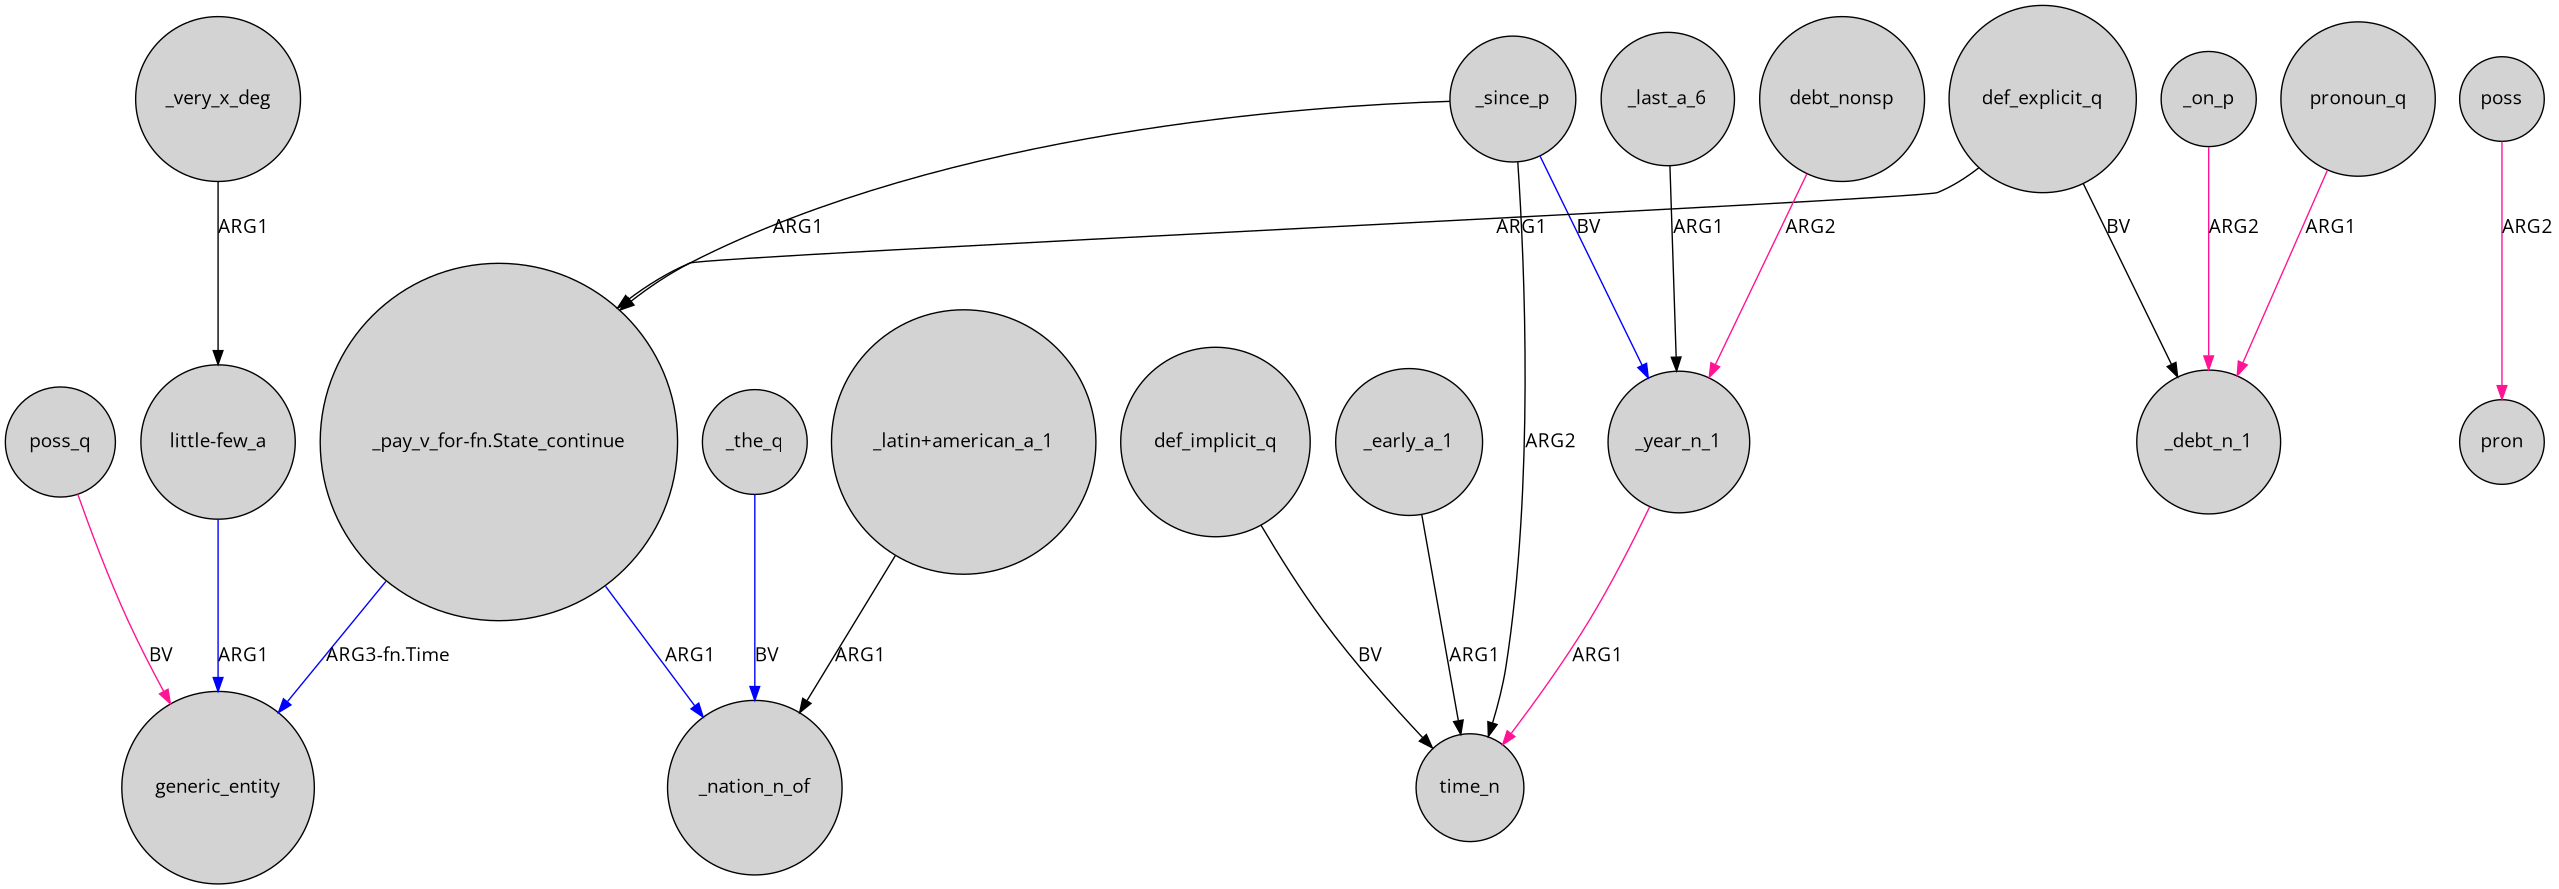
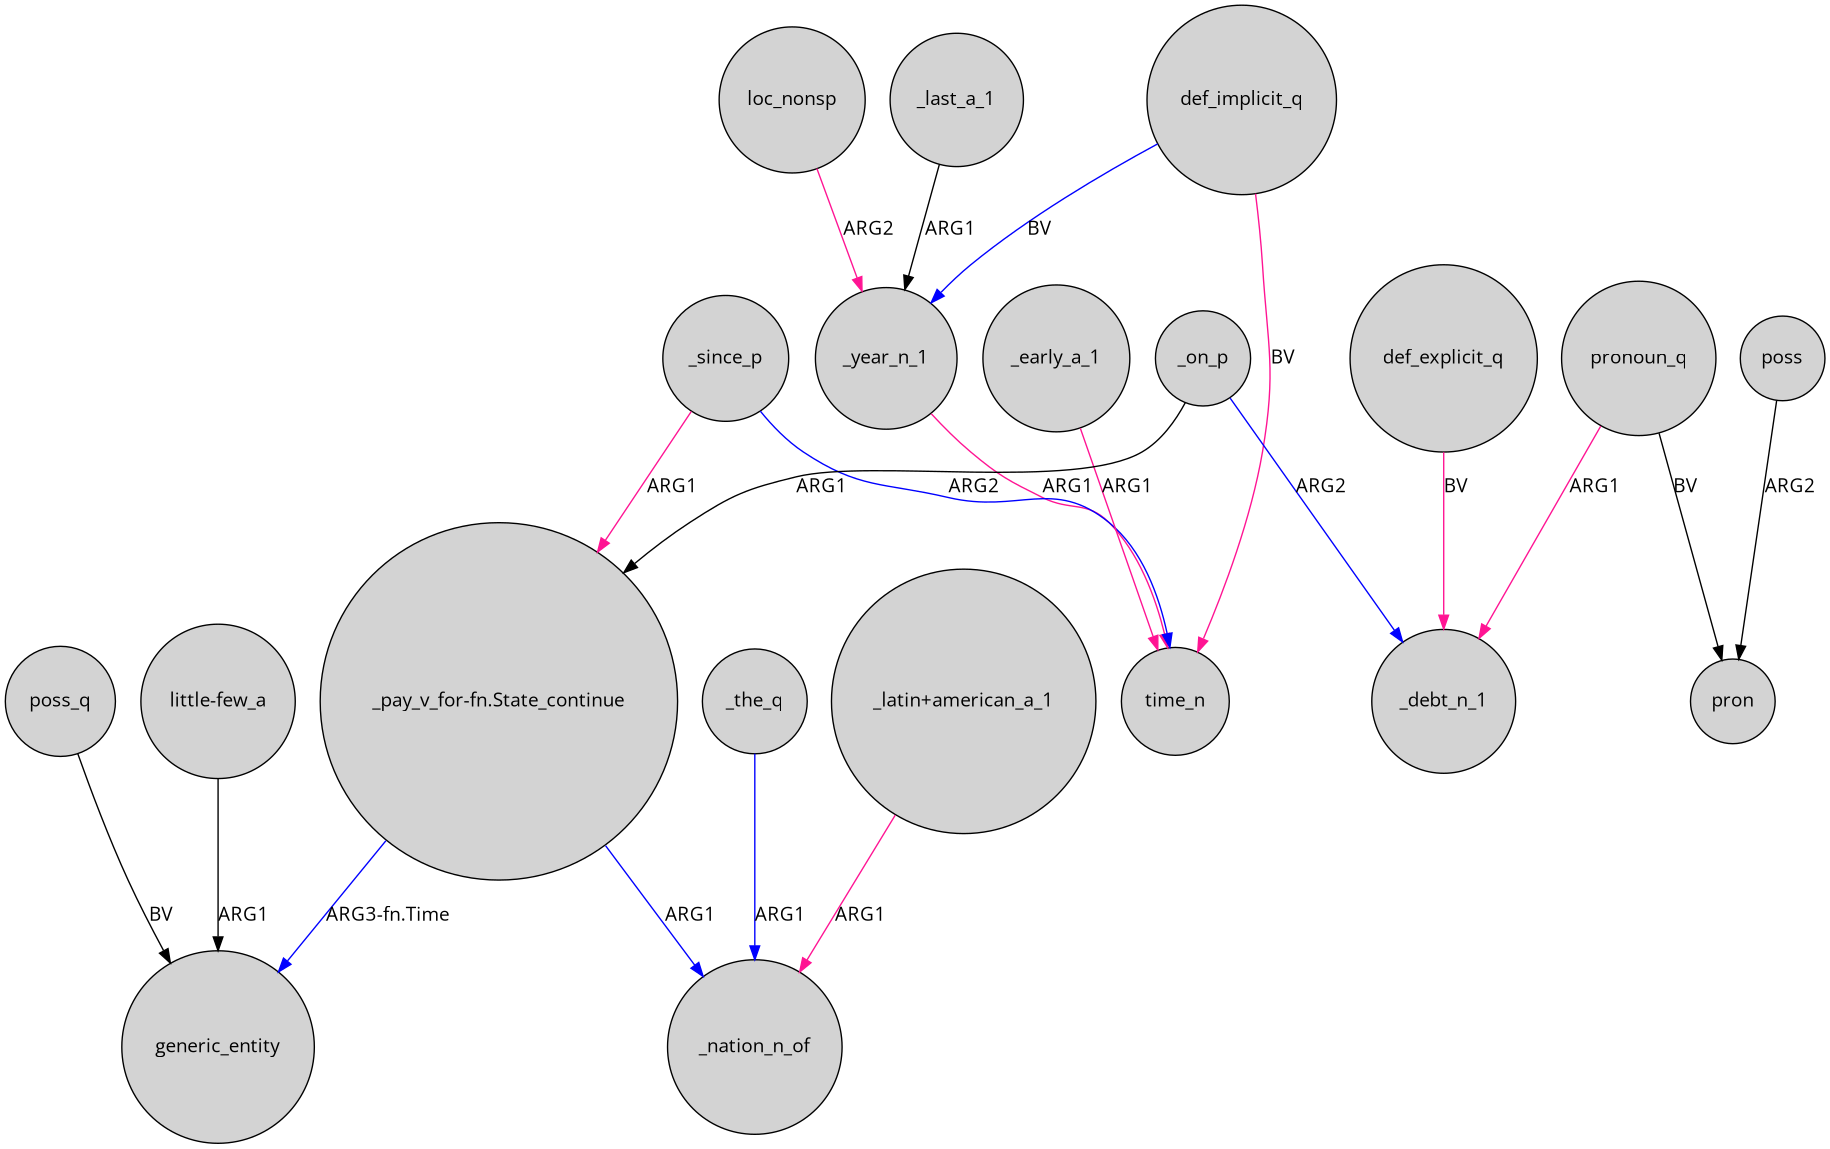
(218, 99) -> none
(1668, 99) -> (957, 100)
(1842, 99) -> (792, 100)
(1027, 151) -> (648, 476)
(1302, 228) -> (911, 471)
(2209, 251) -> (1312, 514)
(1591, 261) -> (1044, 211)
(2502, 263) -> (1759, 523)
(2127, 274) -> (1444, 534)
(1524, 444) -> (989, 502)
none -> (1689, 540)
(117, 595) -> (117, 854)
(218, 598) -> (218, 858)
(1440, 618) -> (1109, 512)
(851, 628) -> (851, 887)
(1335, 636) -> (1267, 421)
(767, 656) -> (780, 916)
